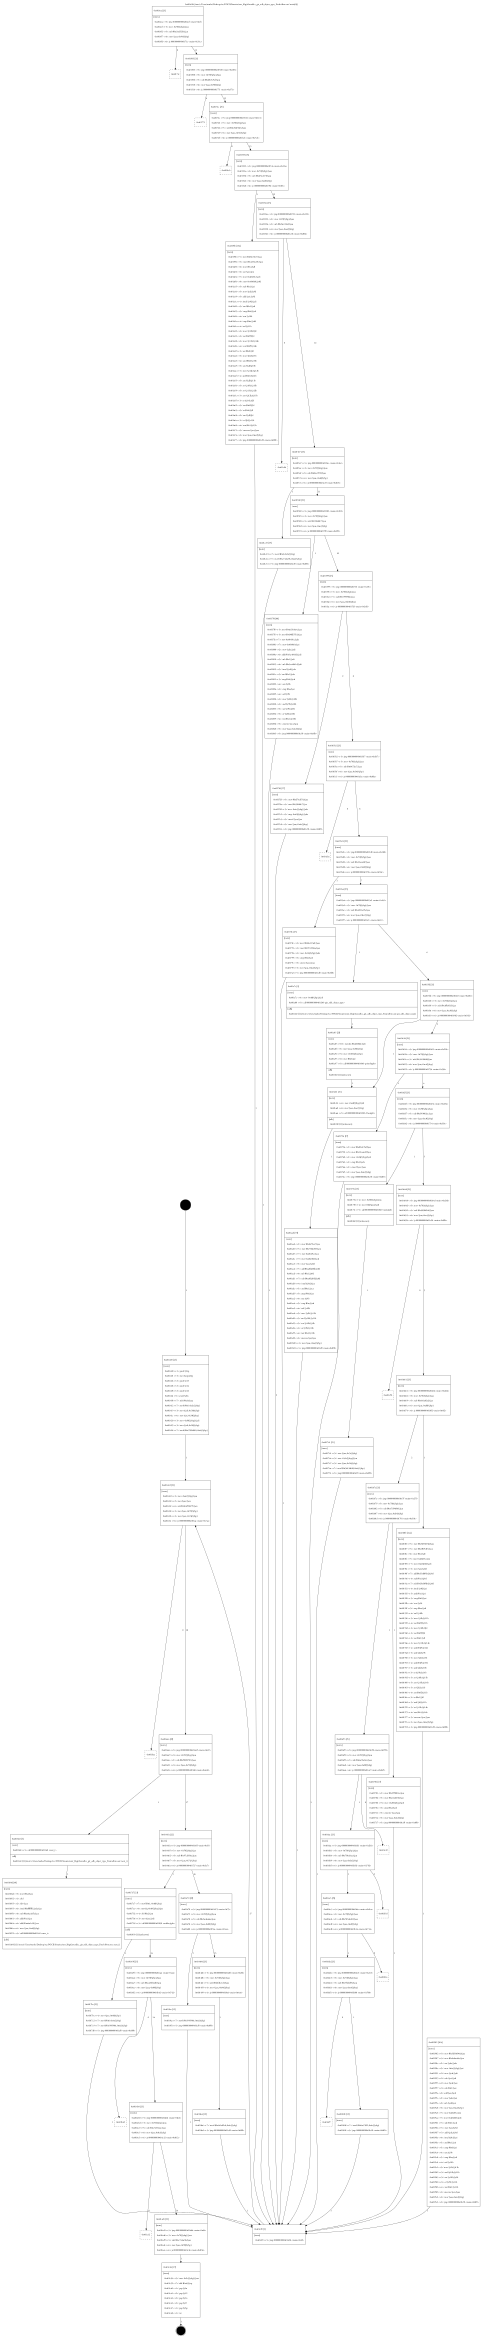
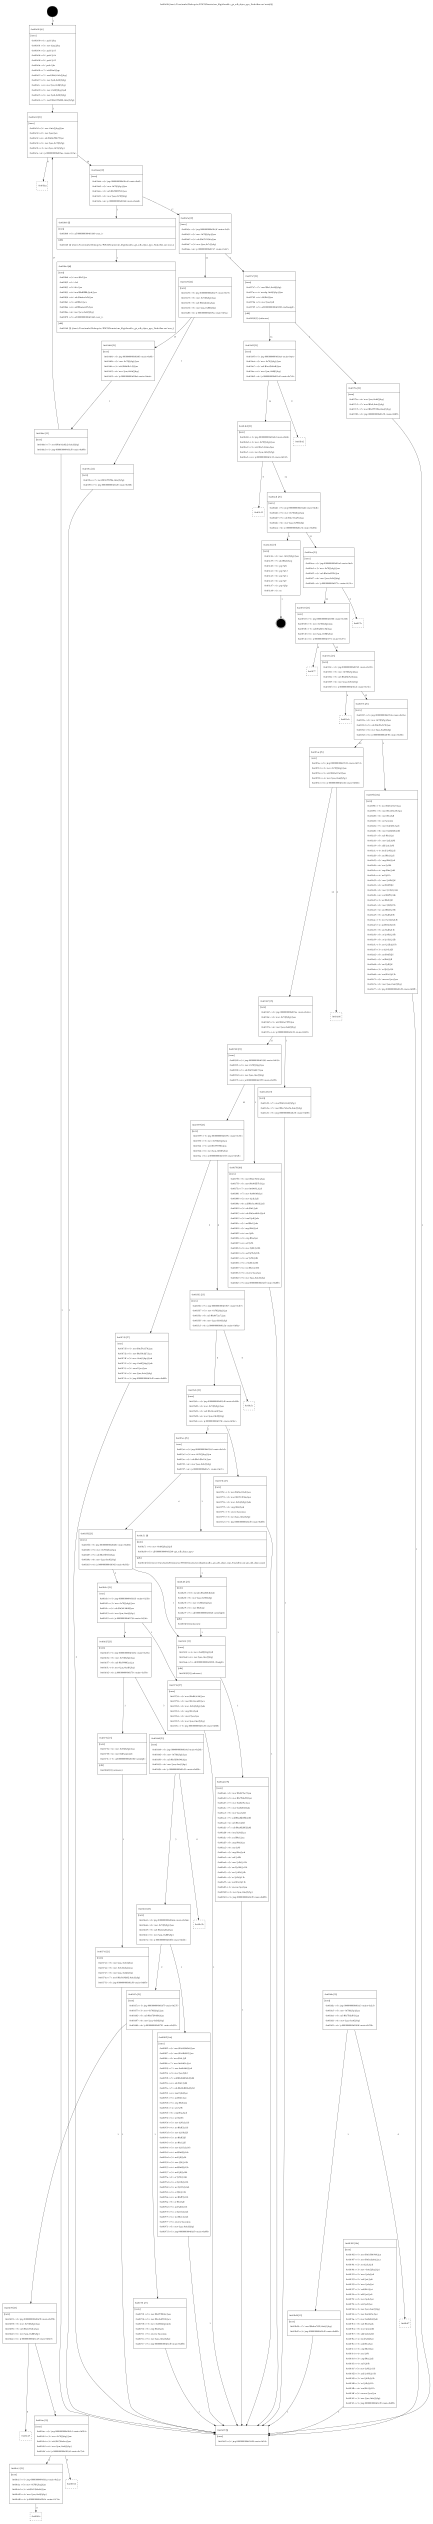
none -> (311, 539)
(249, 1874) -> (52, 294)
(348, 1945) -> none
